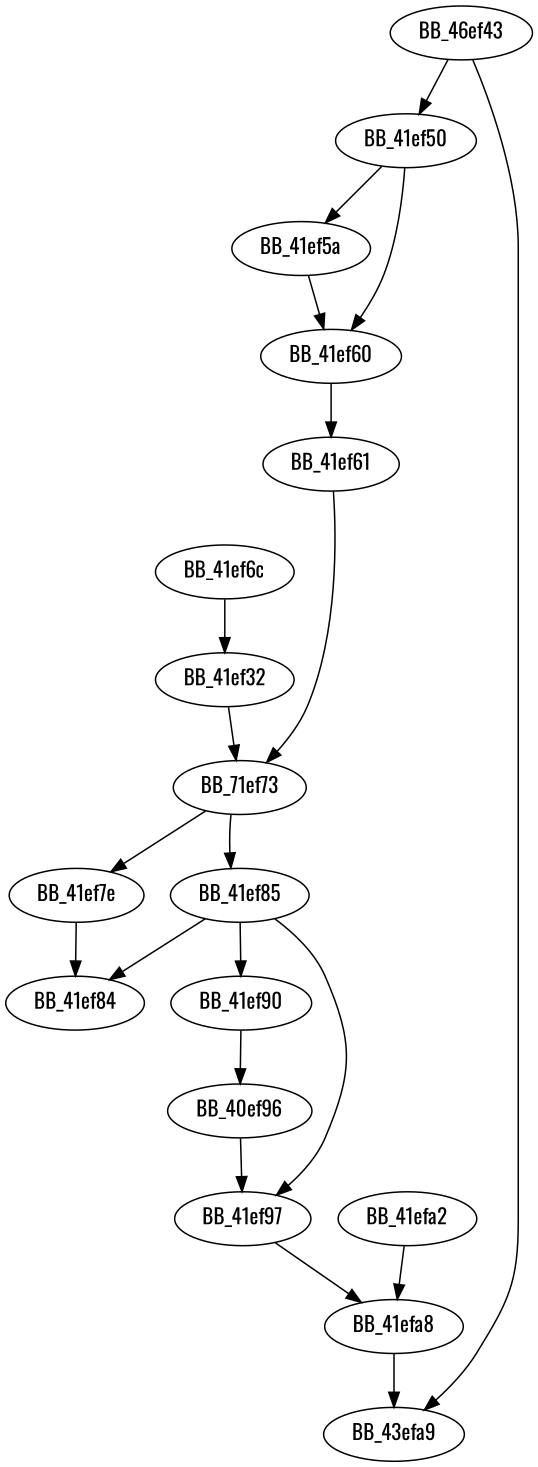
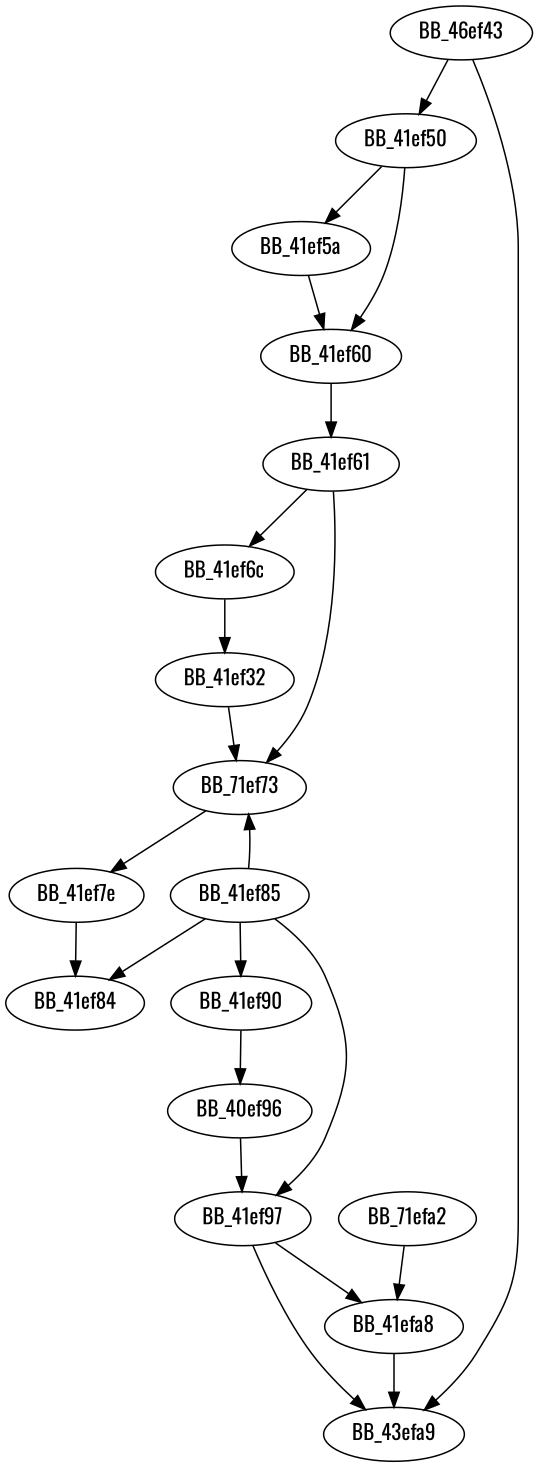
none -> (284, 512)
(230, 834) -> (250, 849)
(407, 1219) -> (407, 1219)
none -> (295, 1328)
